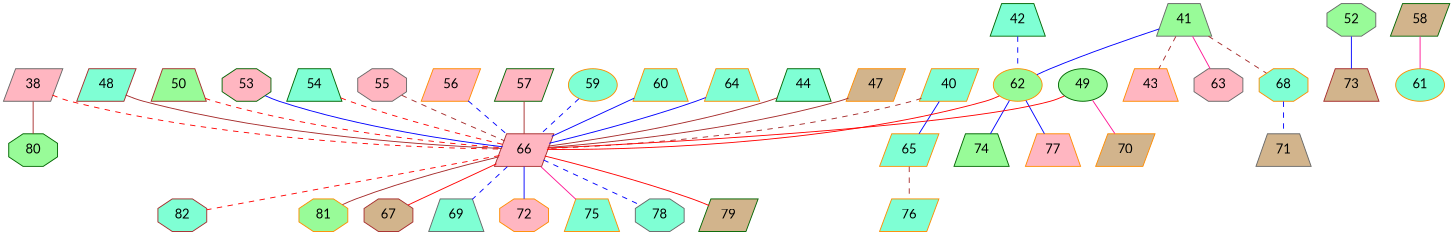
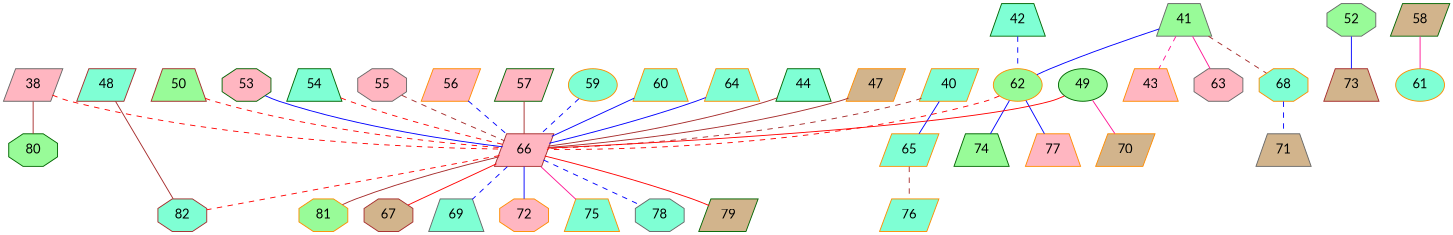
(1167, 53) -> (1167, 53)
(312, 133) -> (144, 150)
(775, 138) -> (775, 138)
